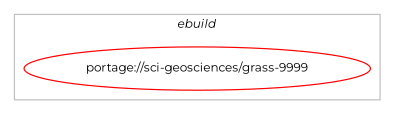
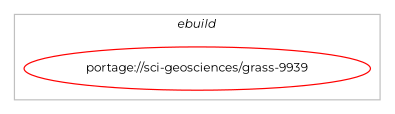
(197, 69) -> (197, 69)
